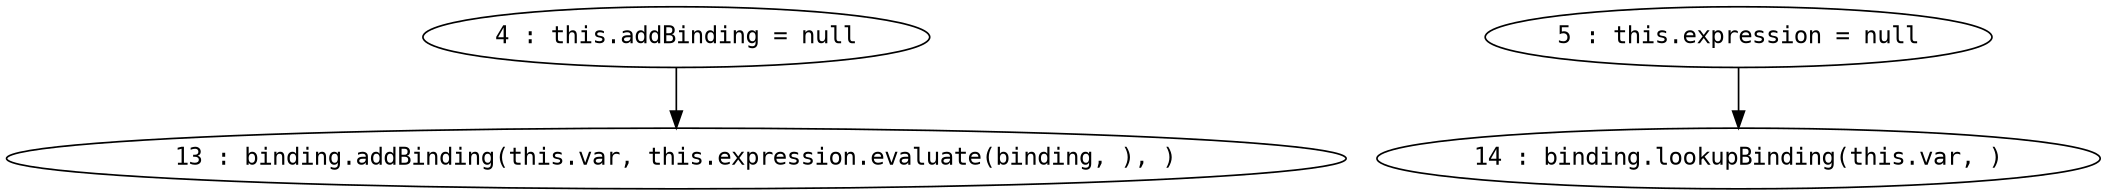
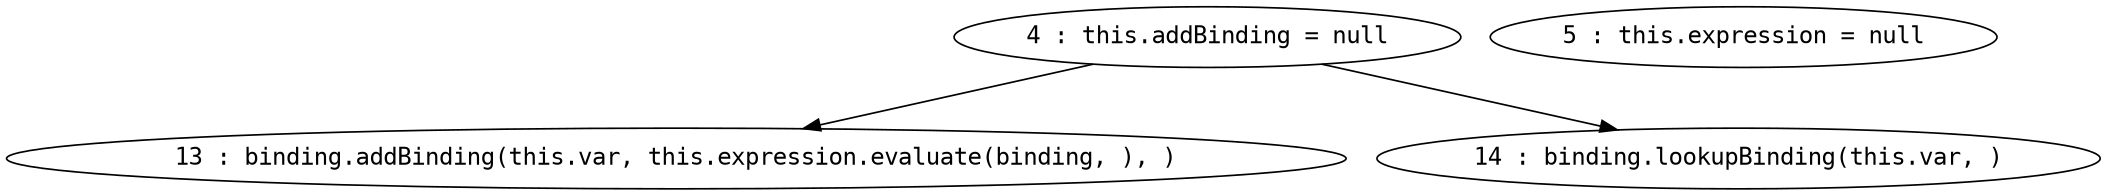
(1739, 90) -> (1461, 95)
